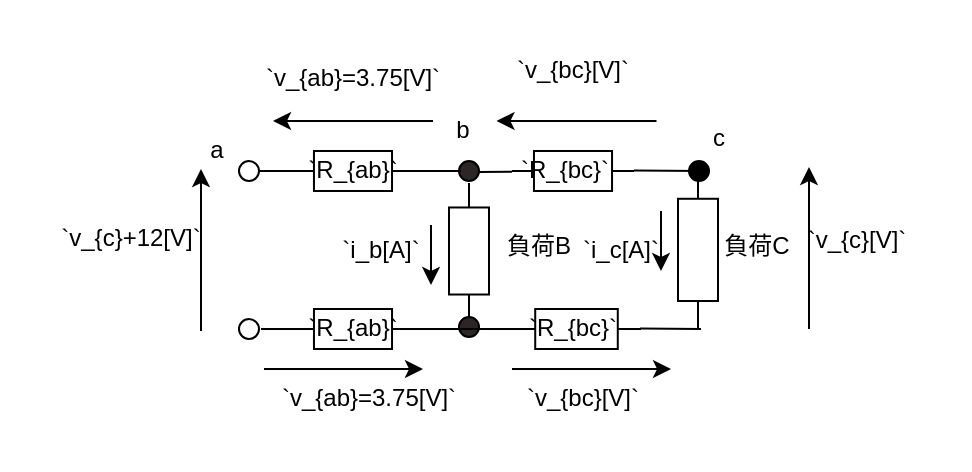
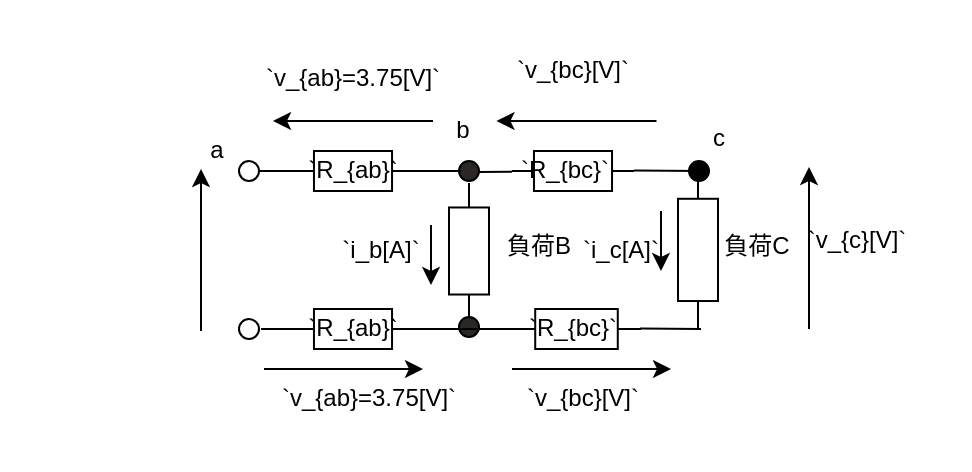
(131, 240) -> none
